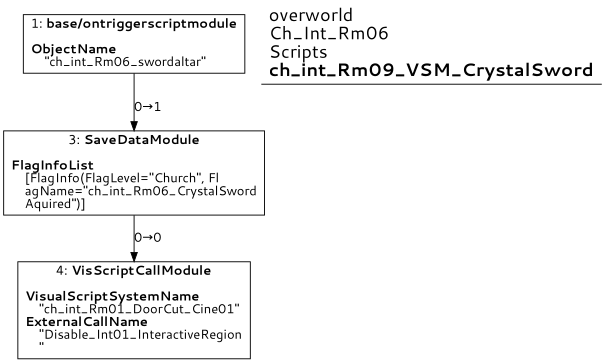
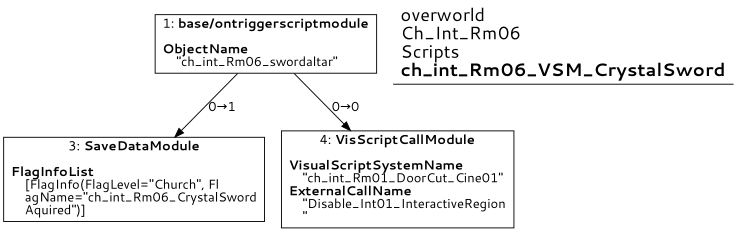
(432, 70) -> (563, 70)
(134, 234) -> (319, 99)
